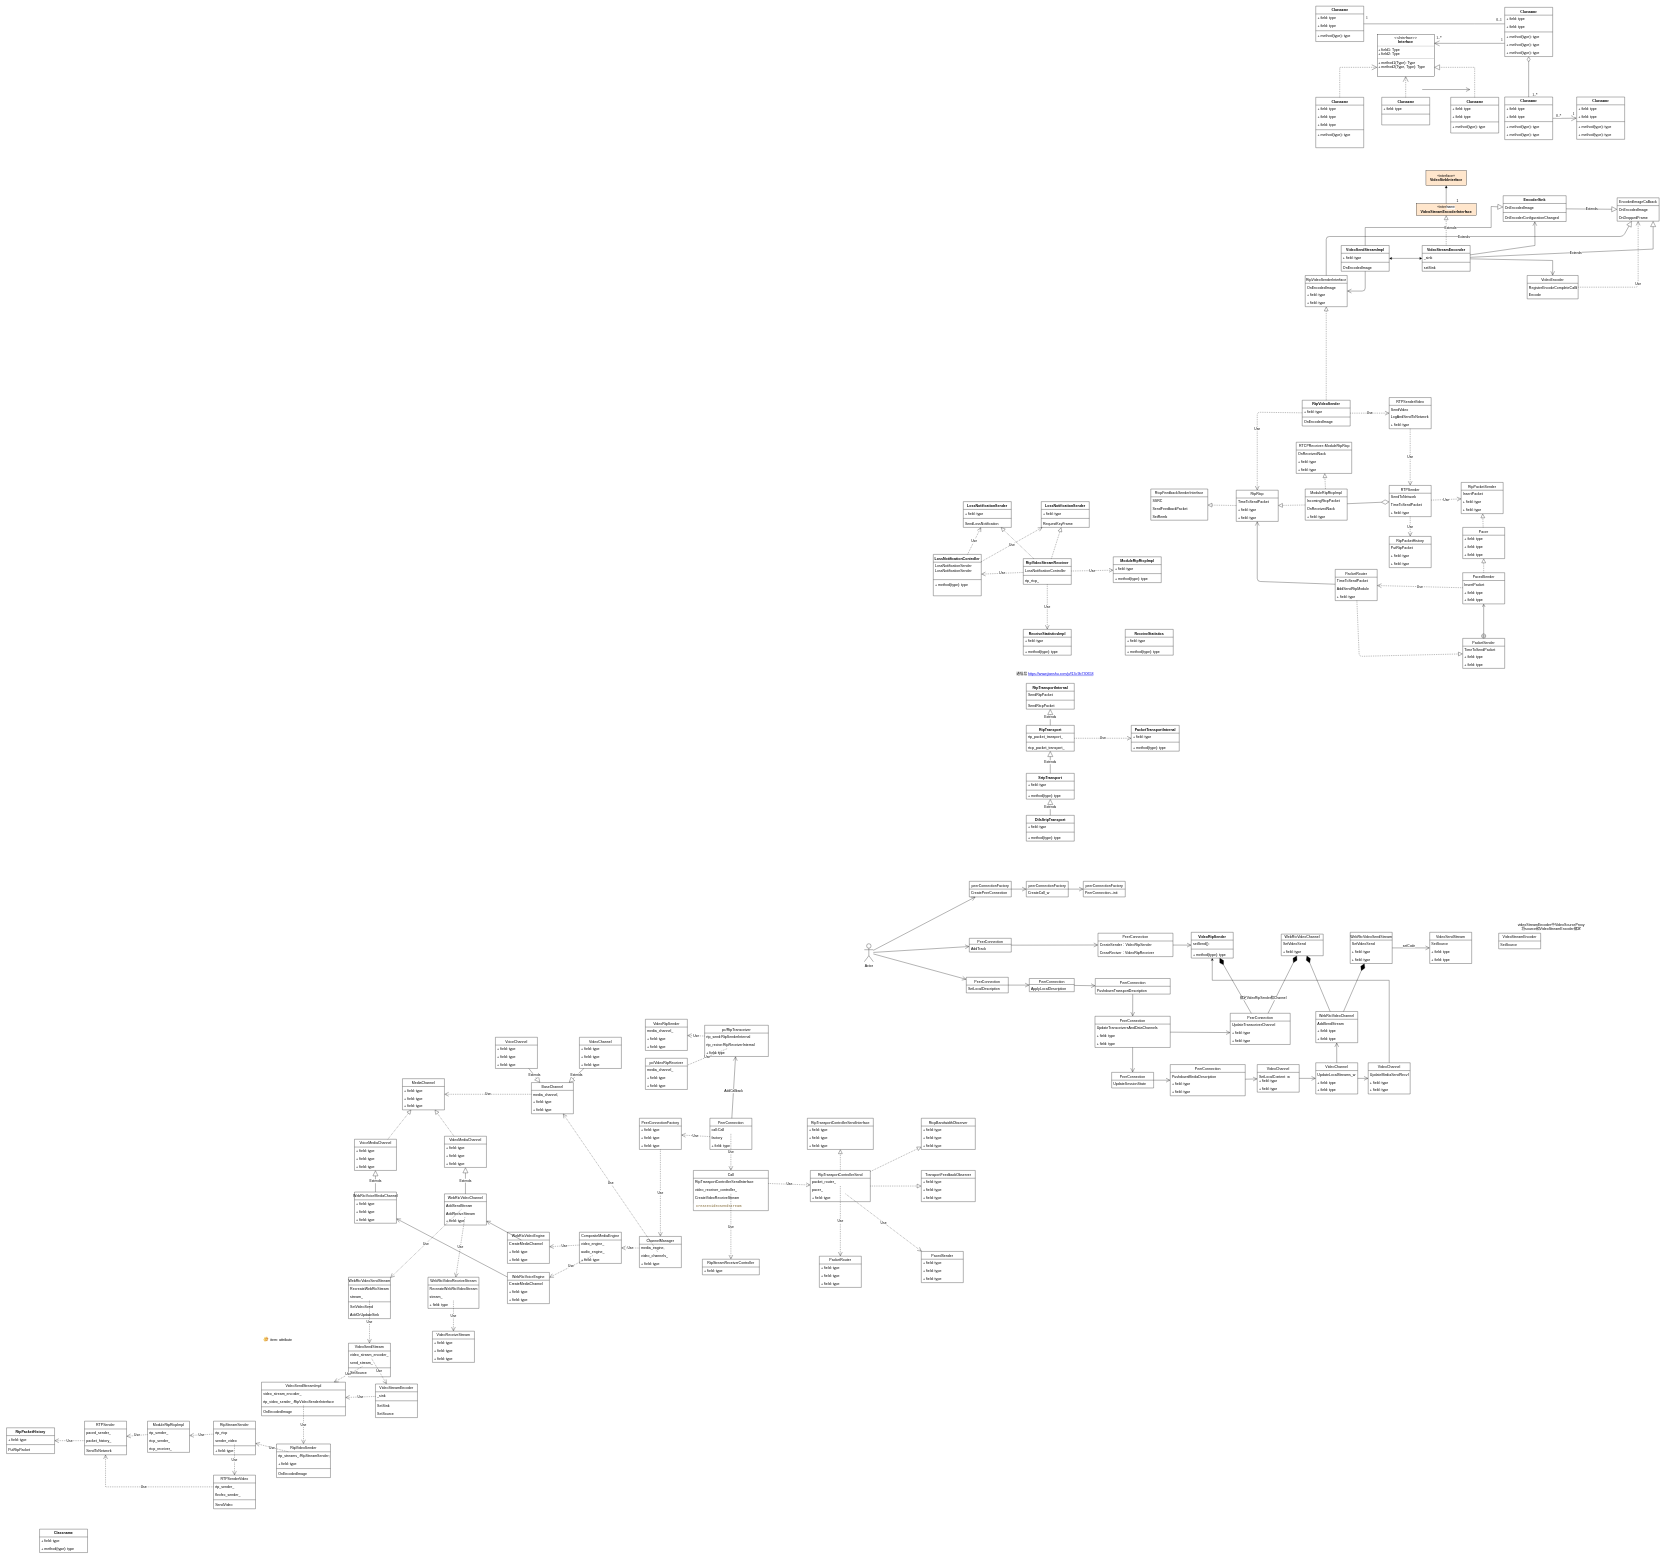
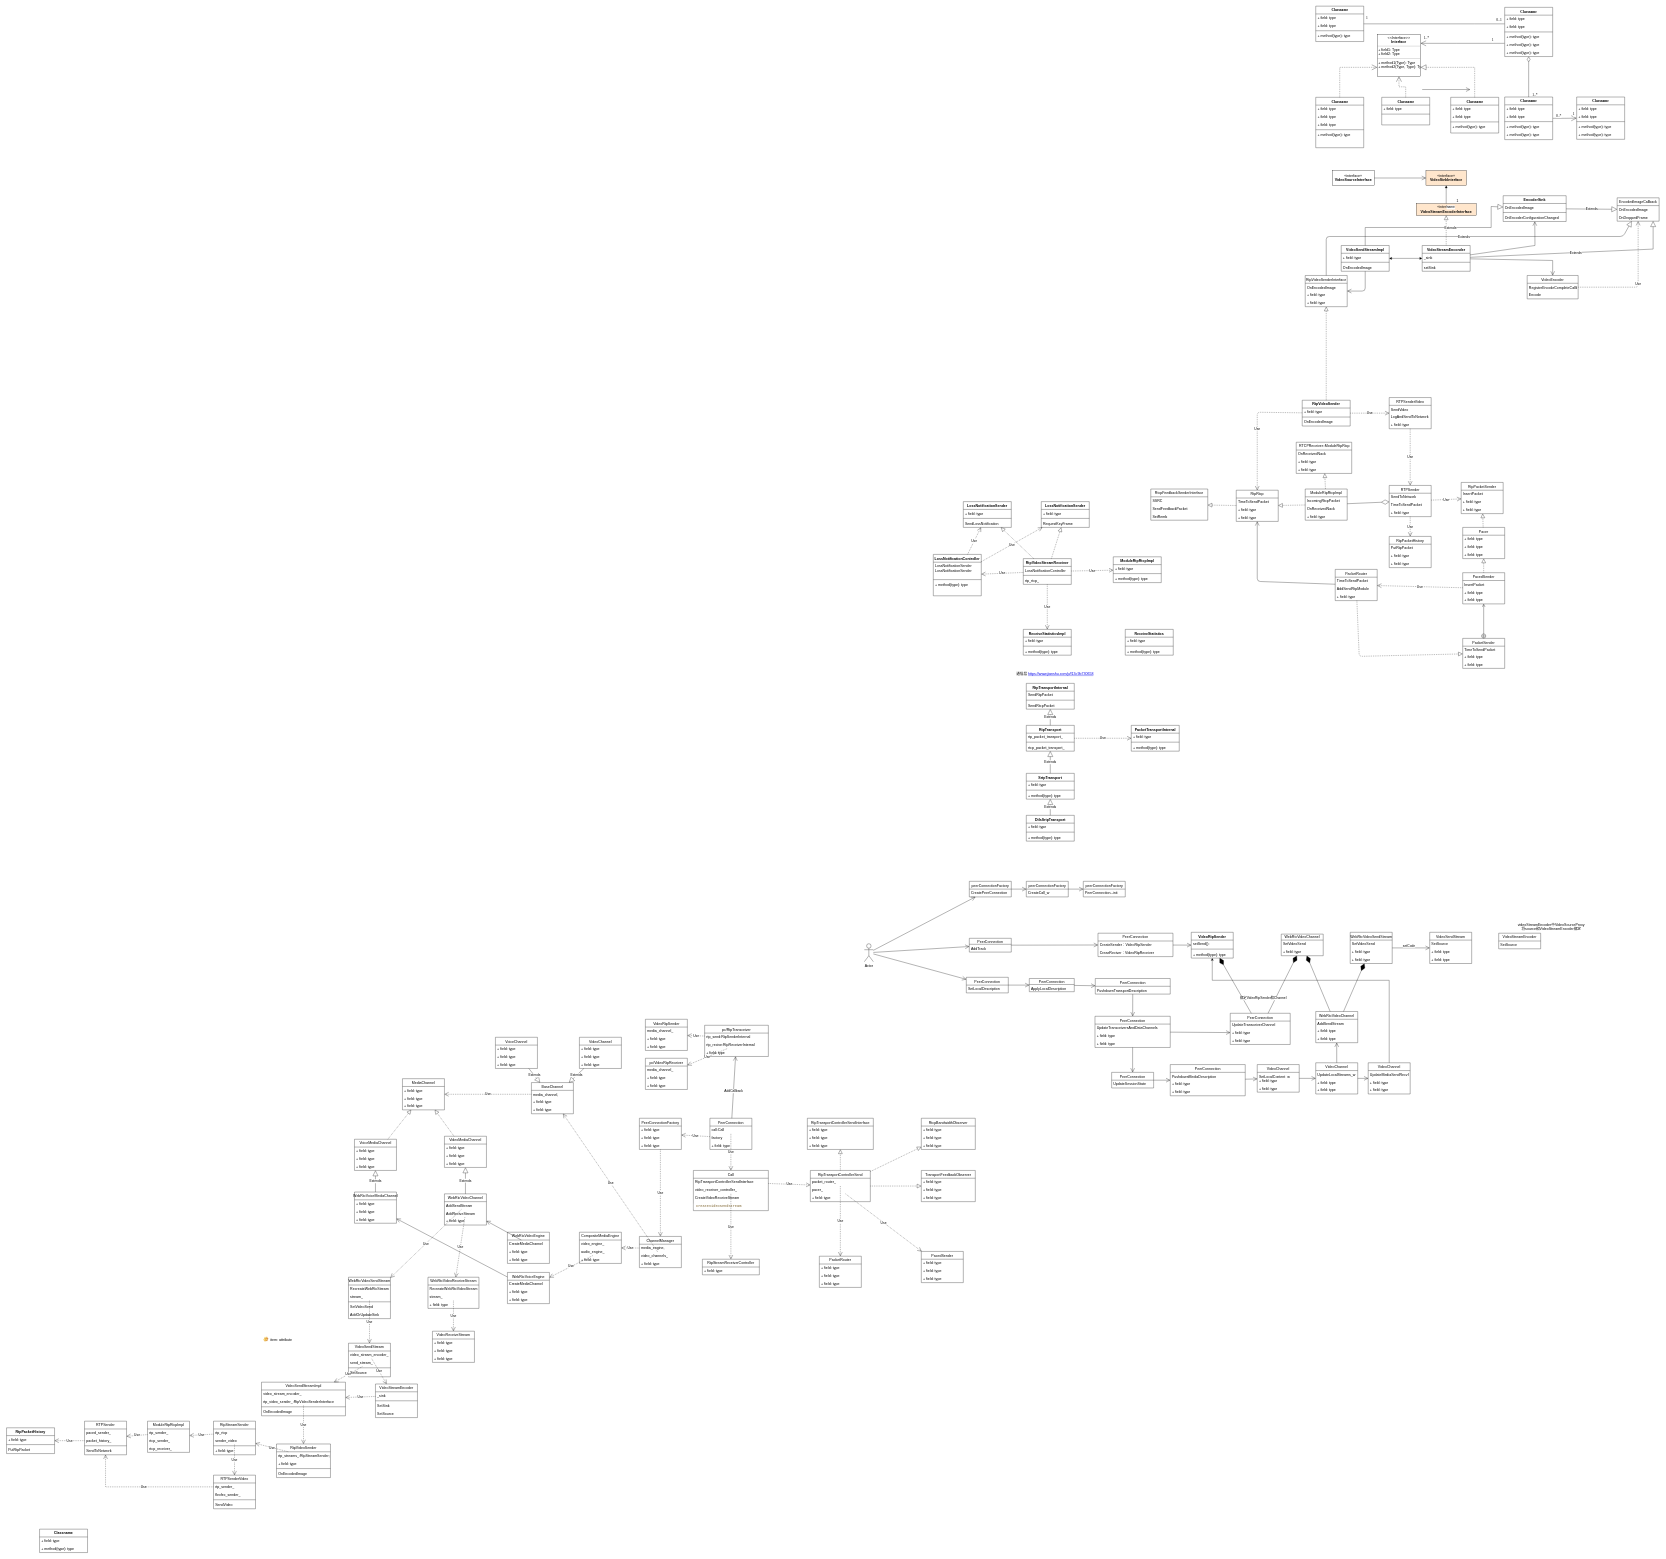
(1406, 55) -> (1399, 55)
none -> (1353, 178)
none -> (1422, 178)
(691, 1064) -> (691, 1064)
(559, 1246) -> none
